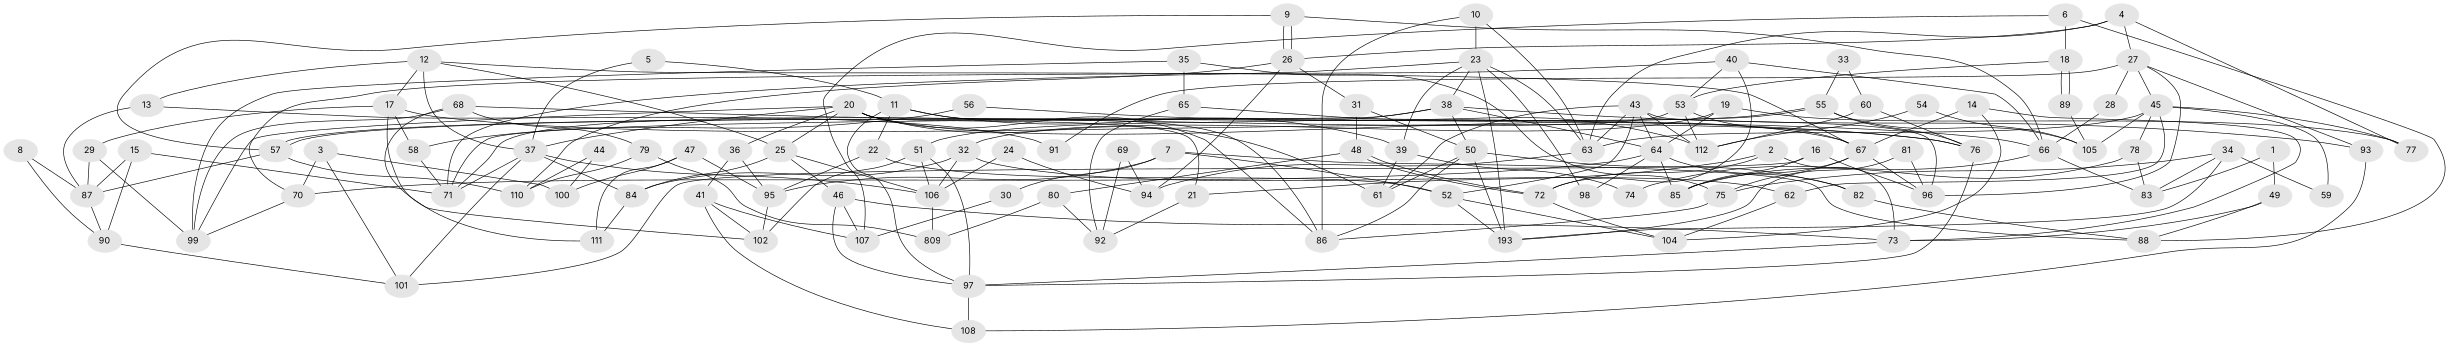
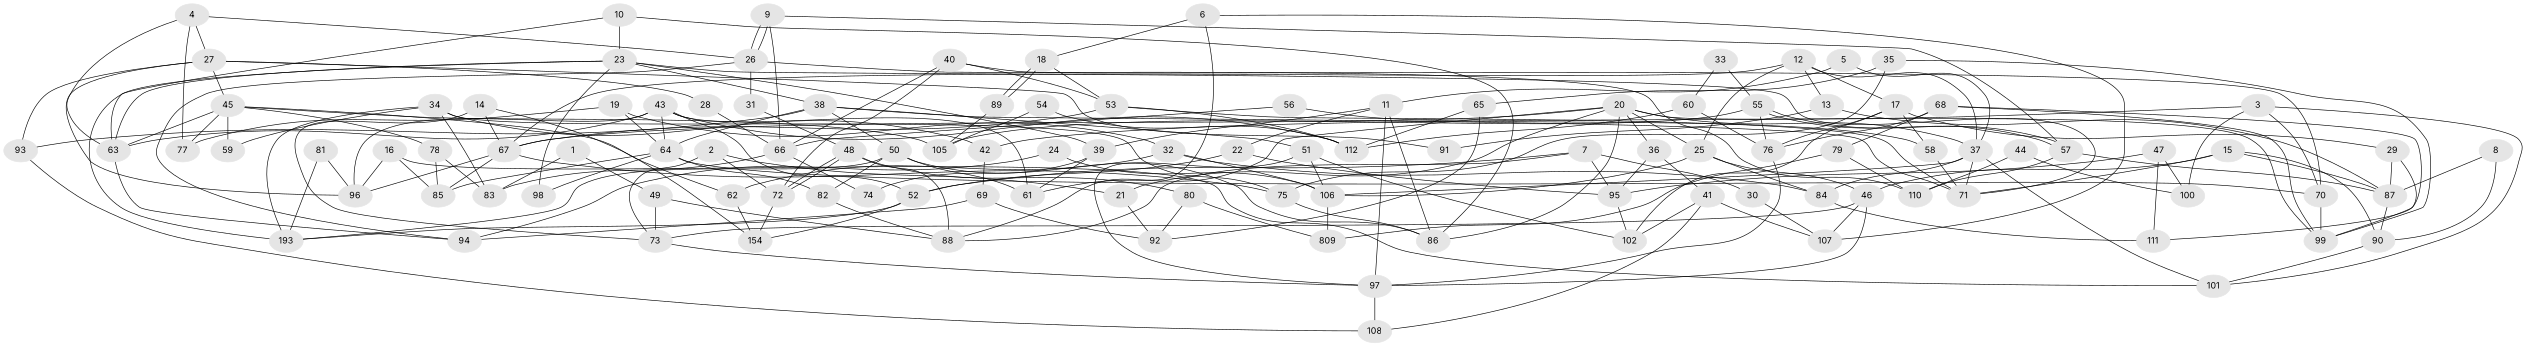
(1429, 134) -> none
none -> (985, 151)
none -> (2054, 170)
none -> (936, 185)
(1670, 241) -> (755, 241)
